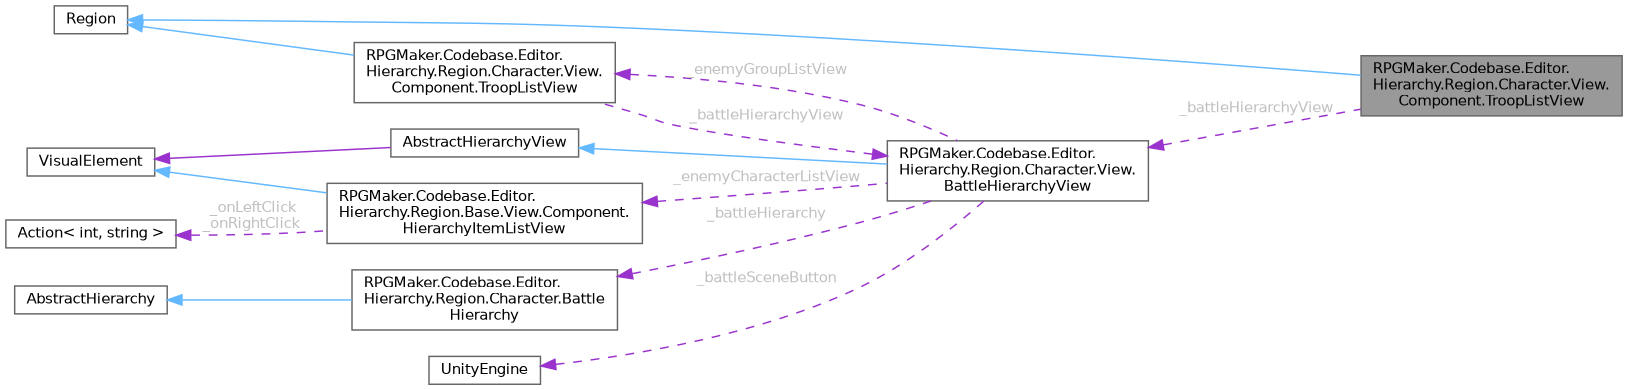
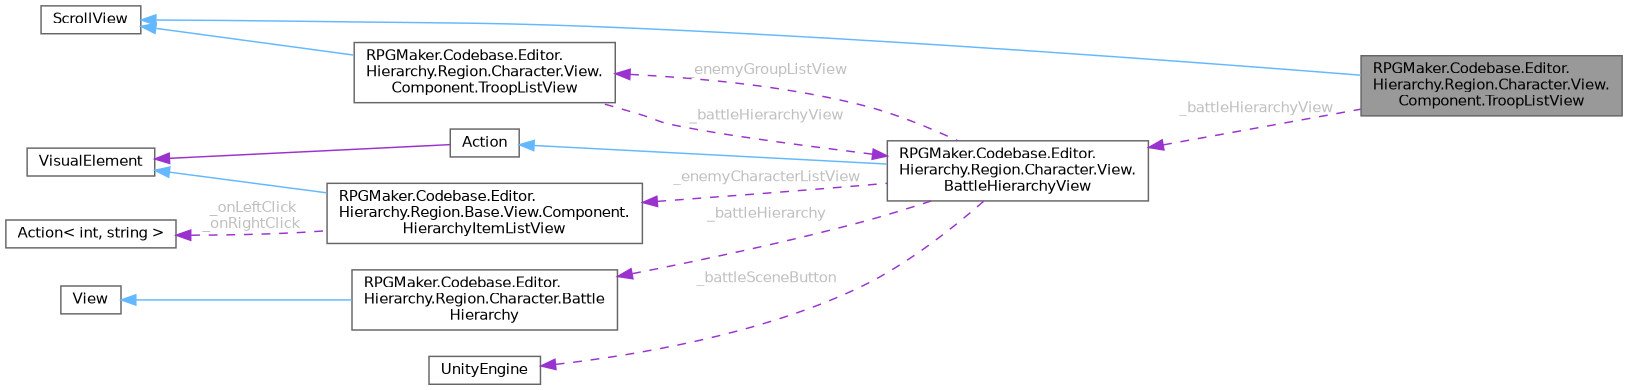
(91, 20) -> (91, 20)
(485, 143) -> (485, 143)
(91, 300) -> (91, 300)
